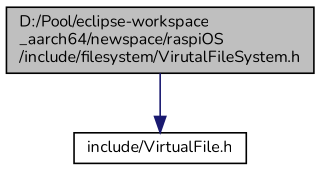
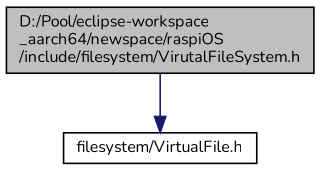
(160, 148) -> (160, 148)
